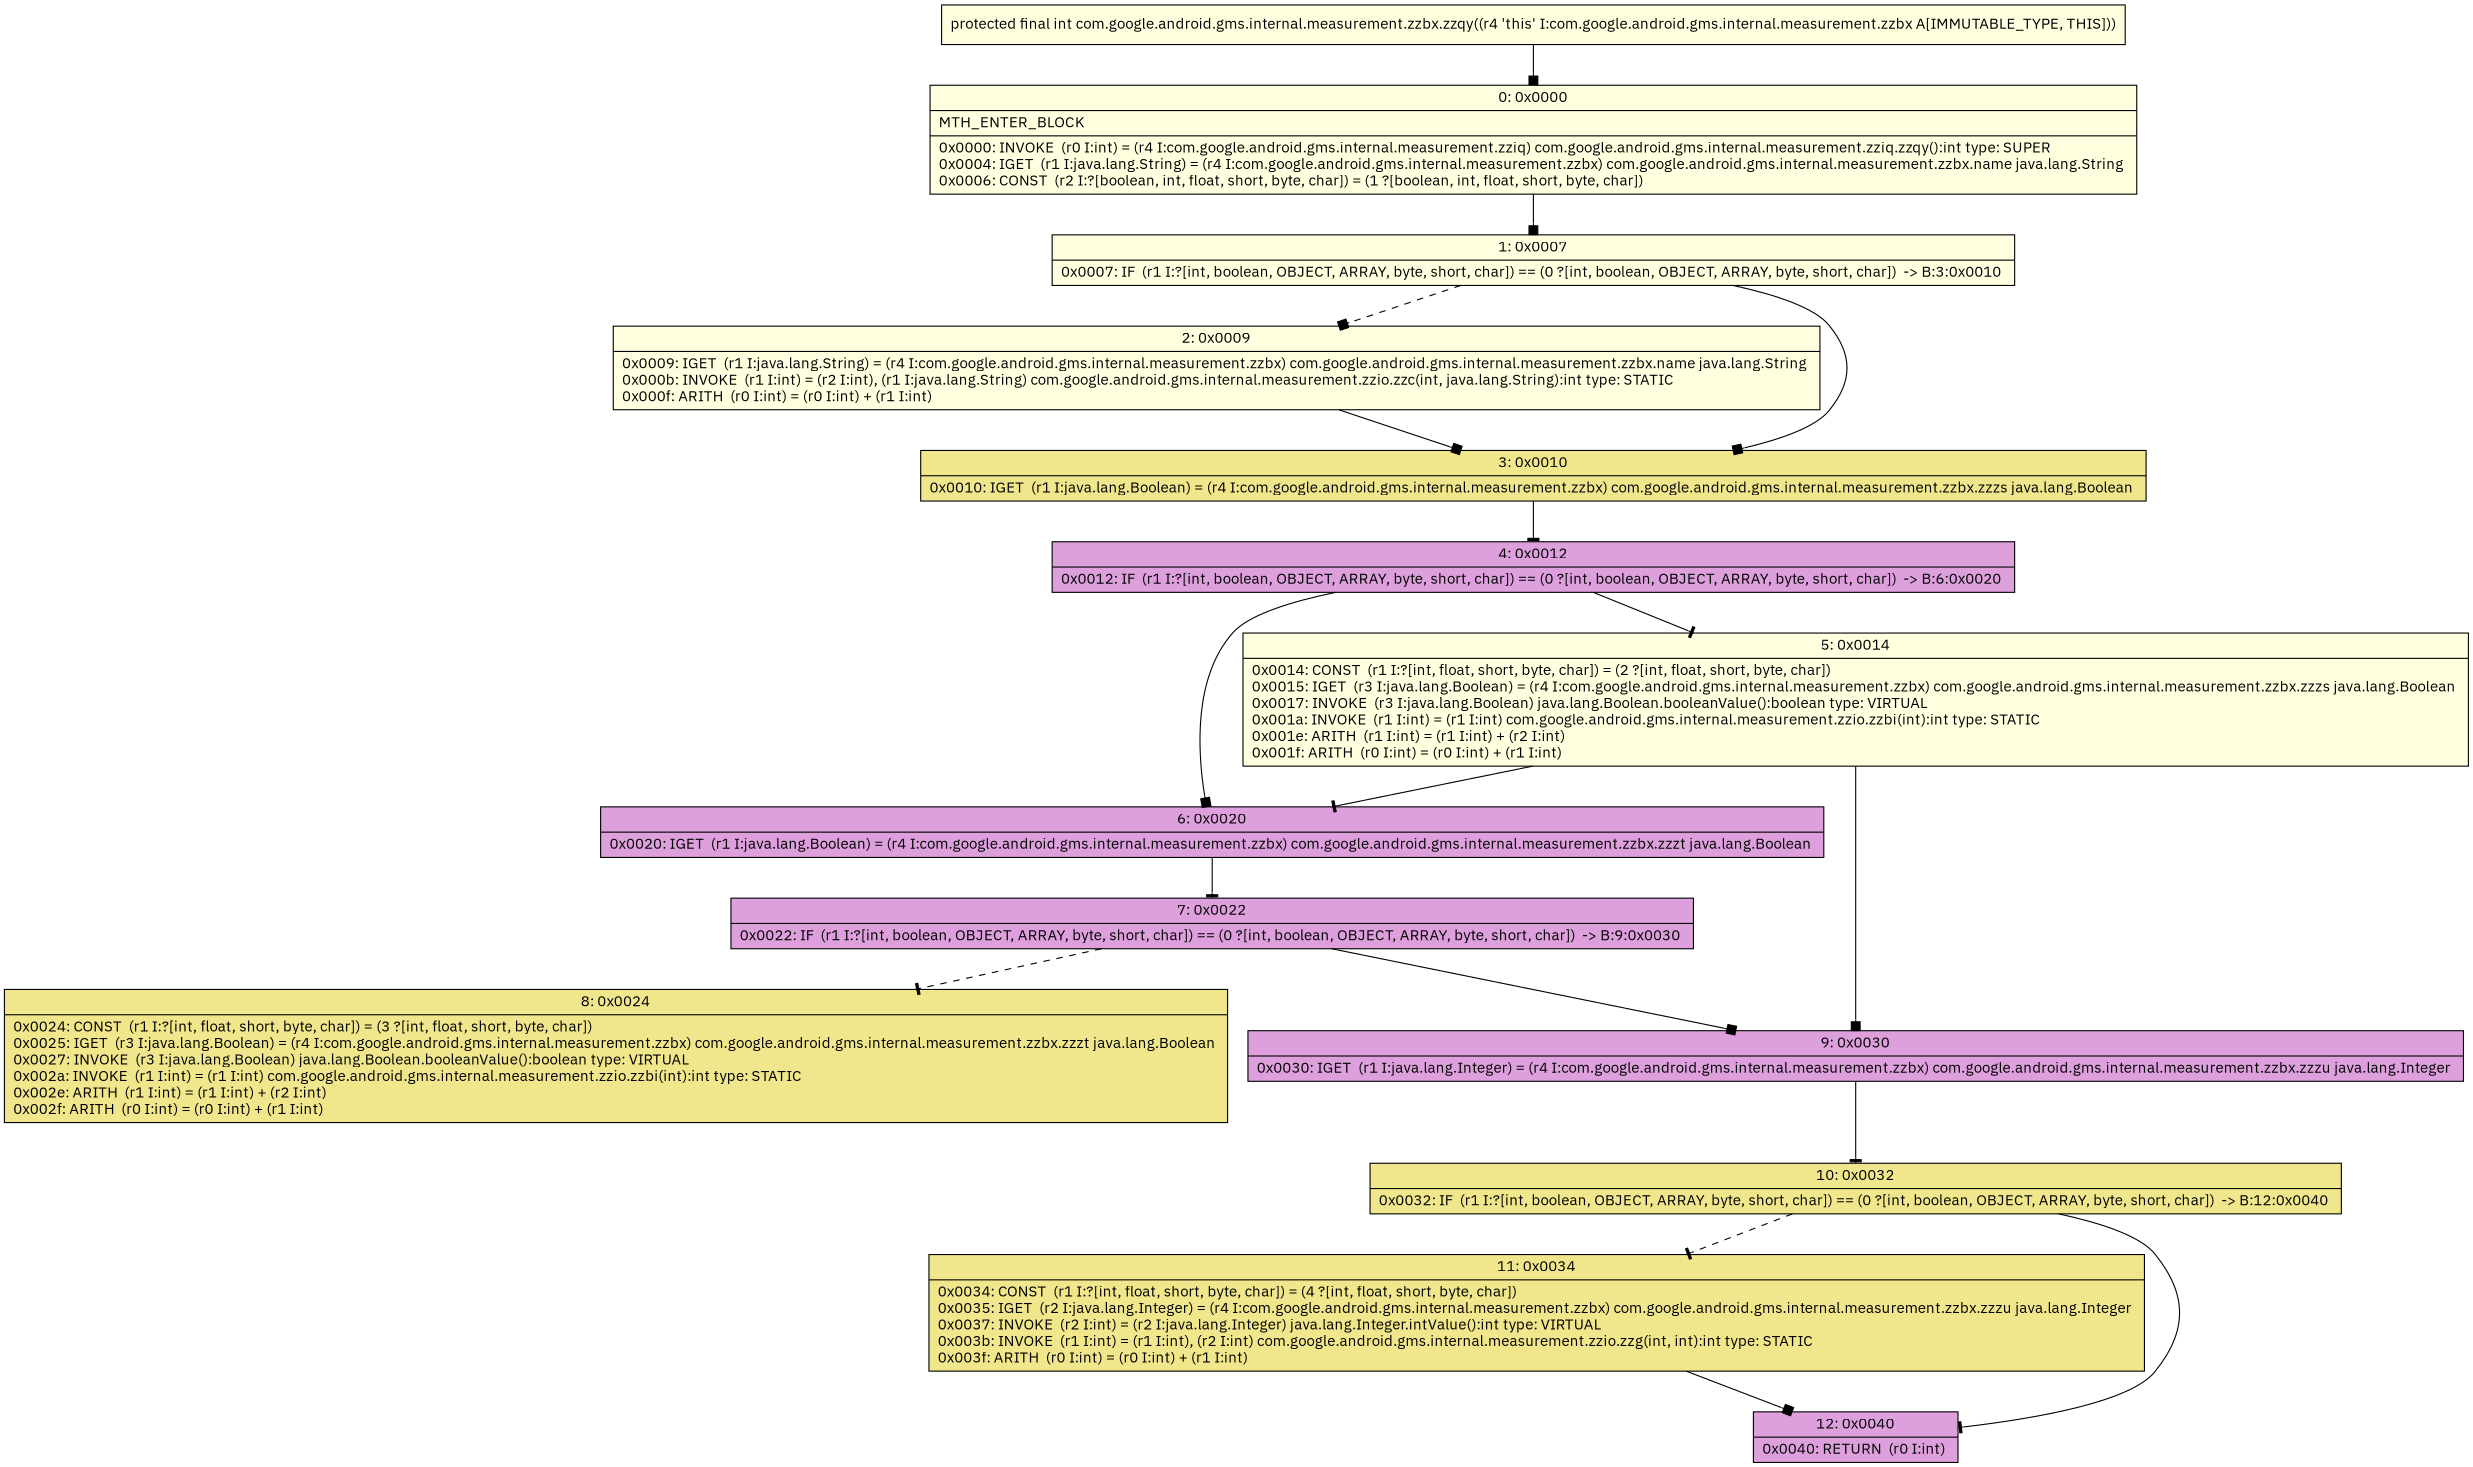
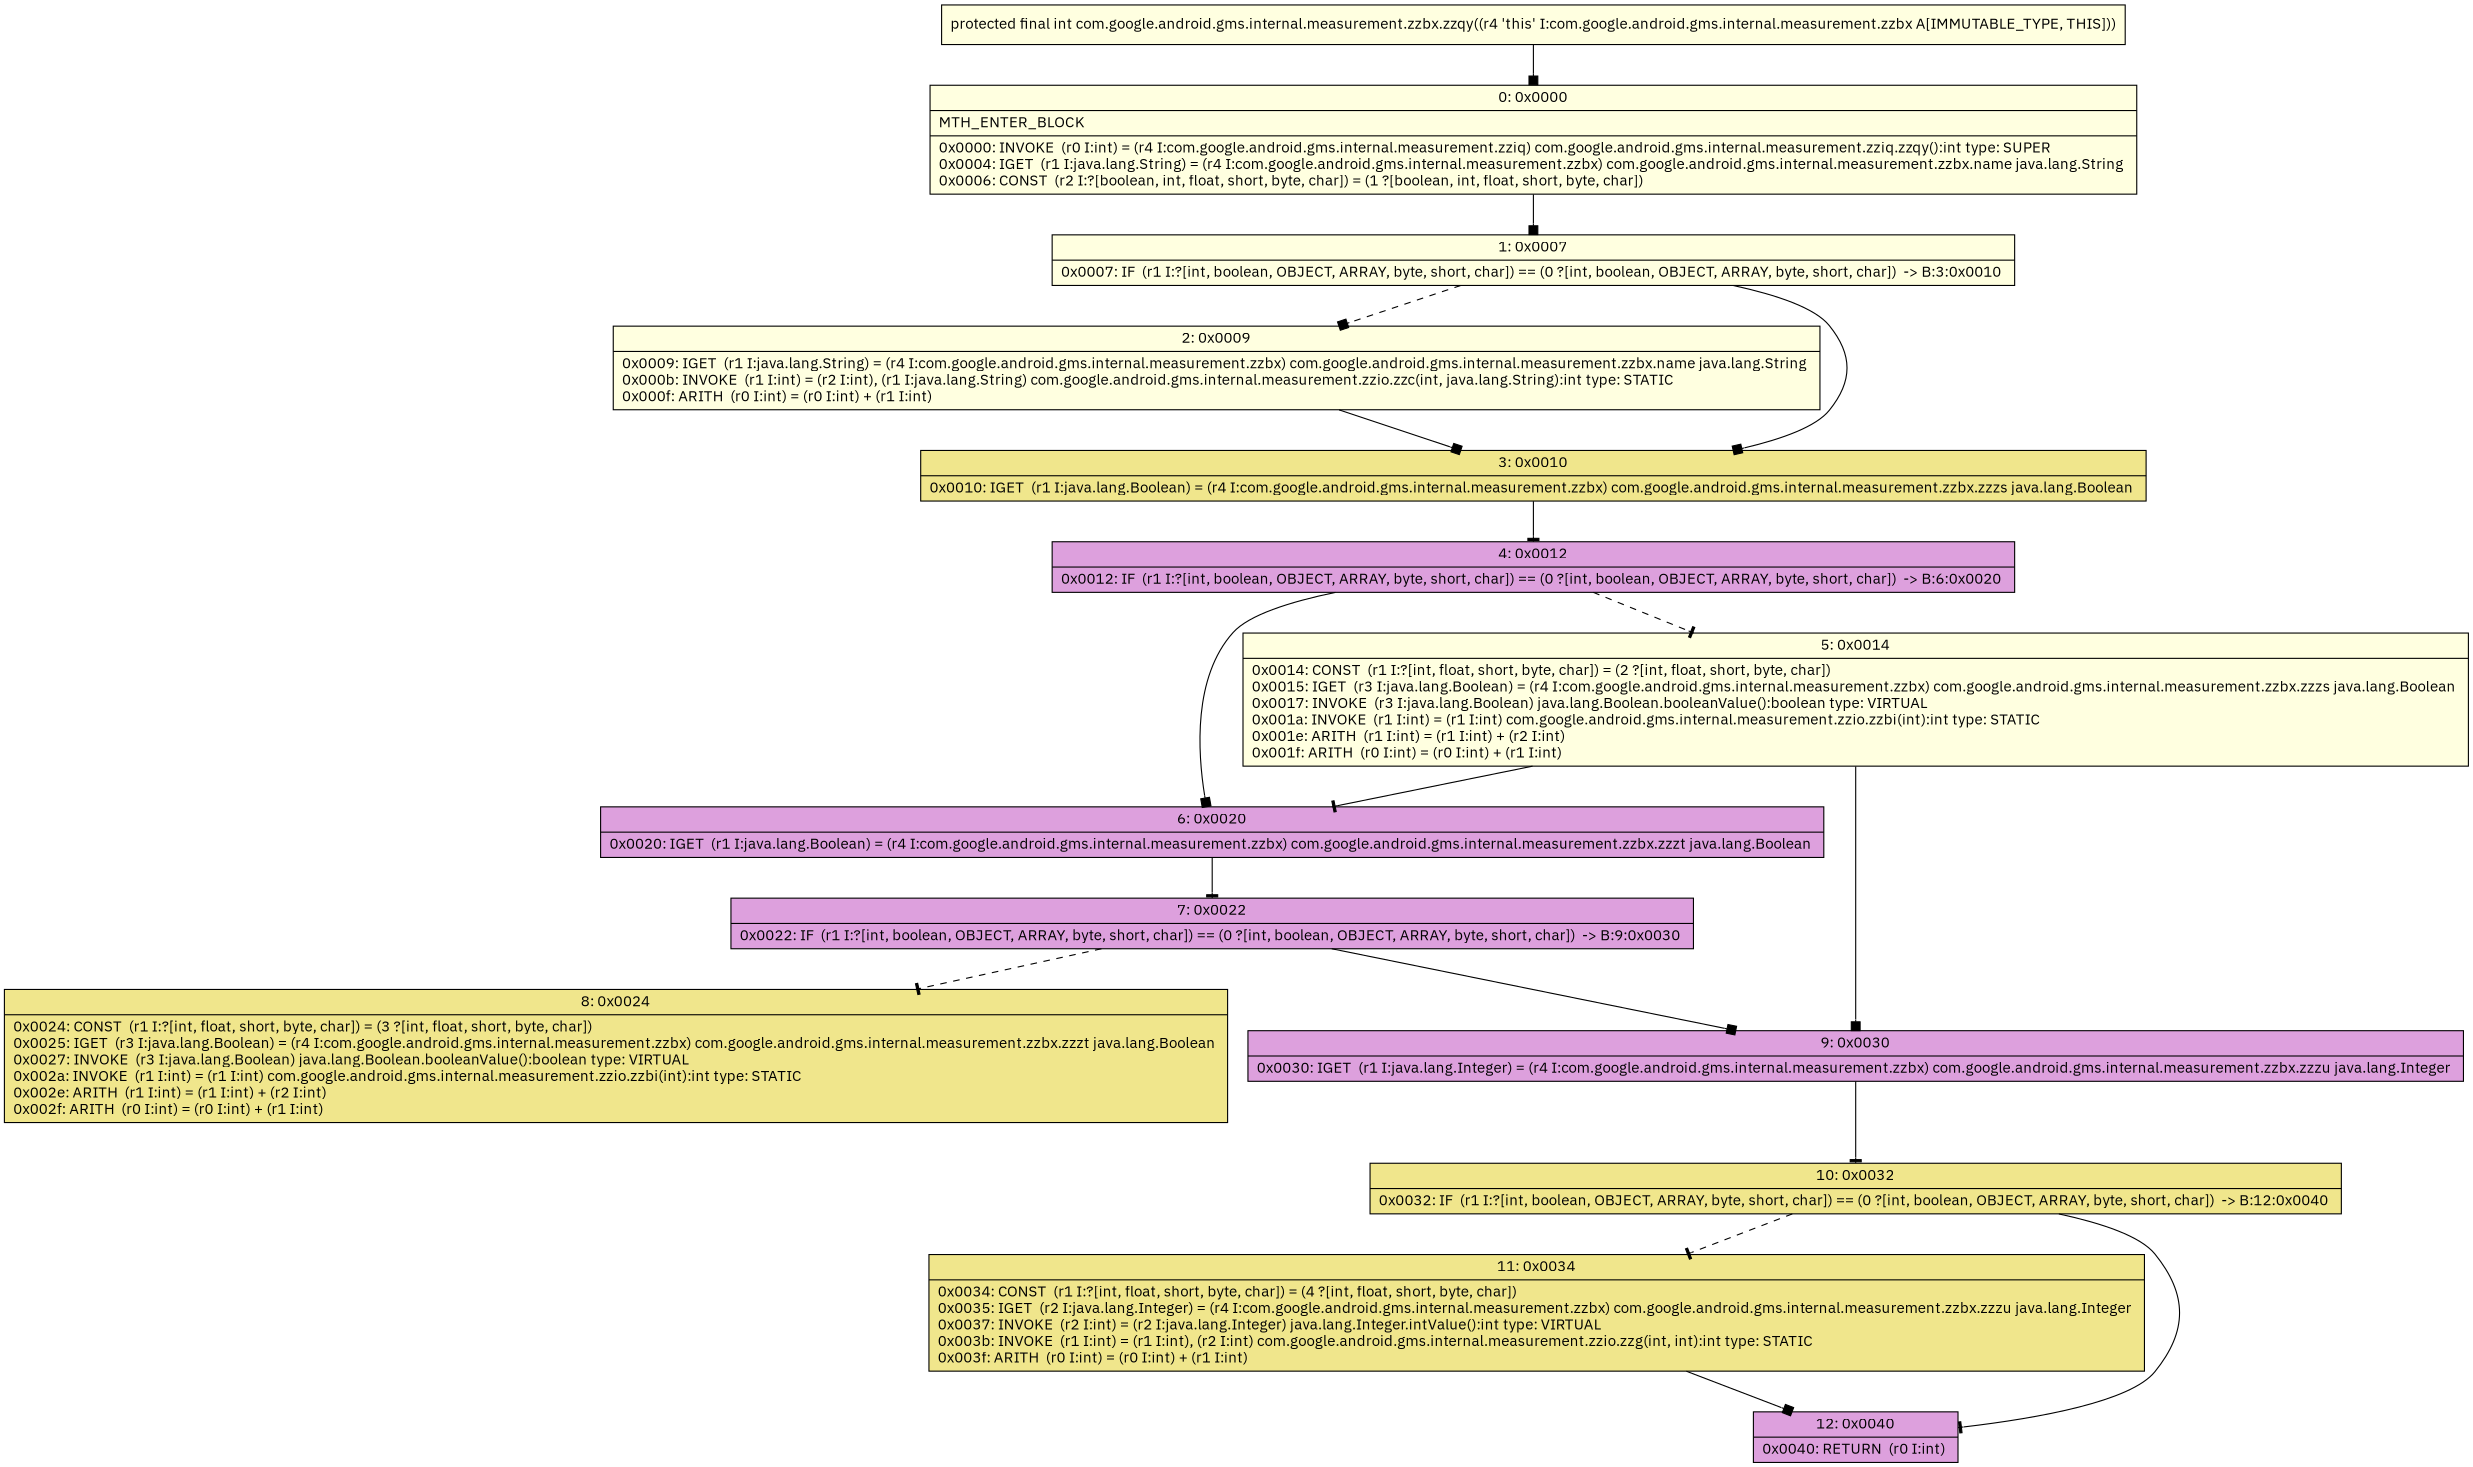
(1641, 612) -> (1641, 612)
